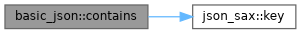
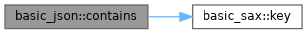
(244, 17) -> (247, 17)
